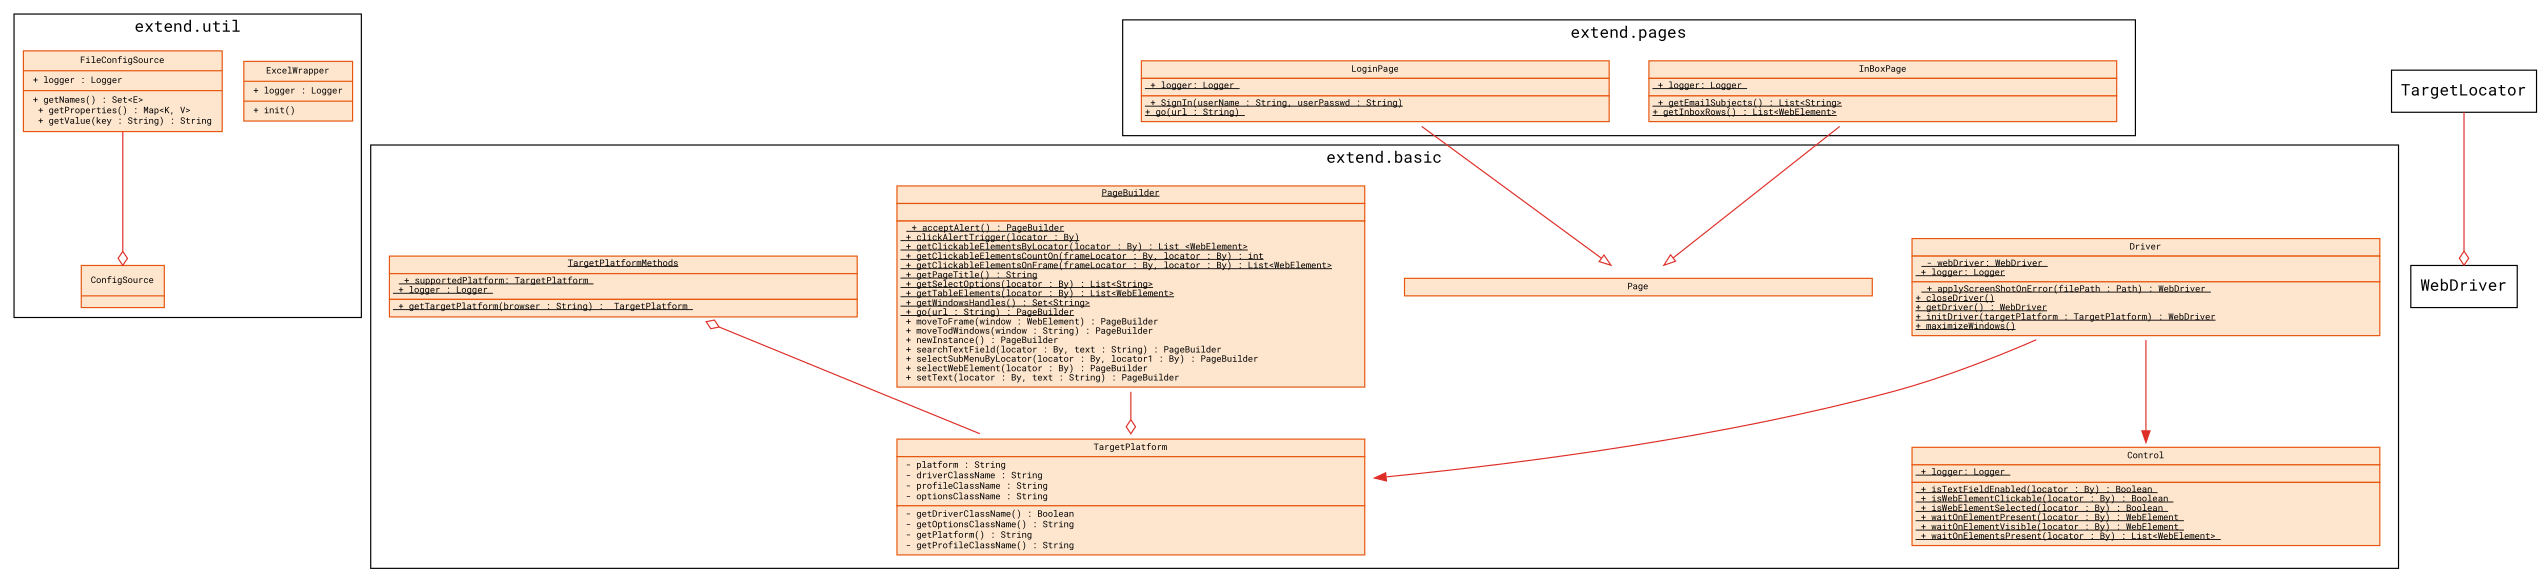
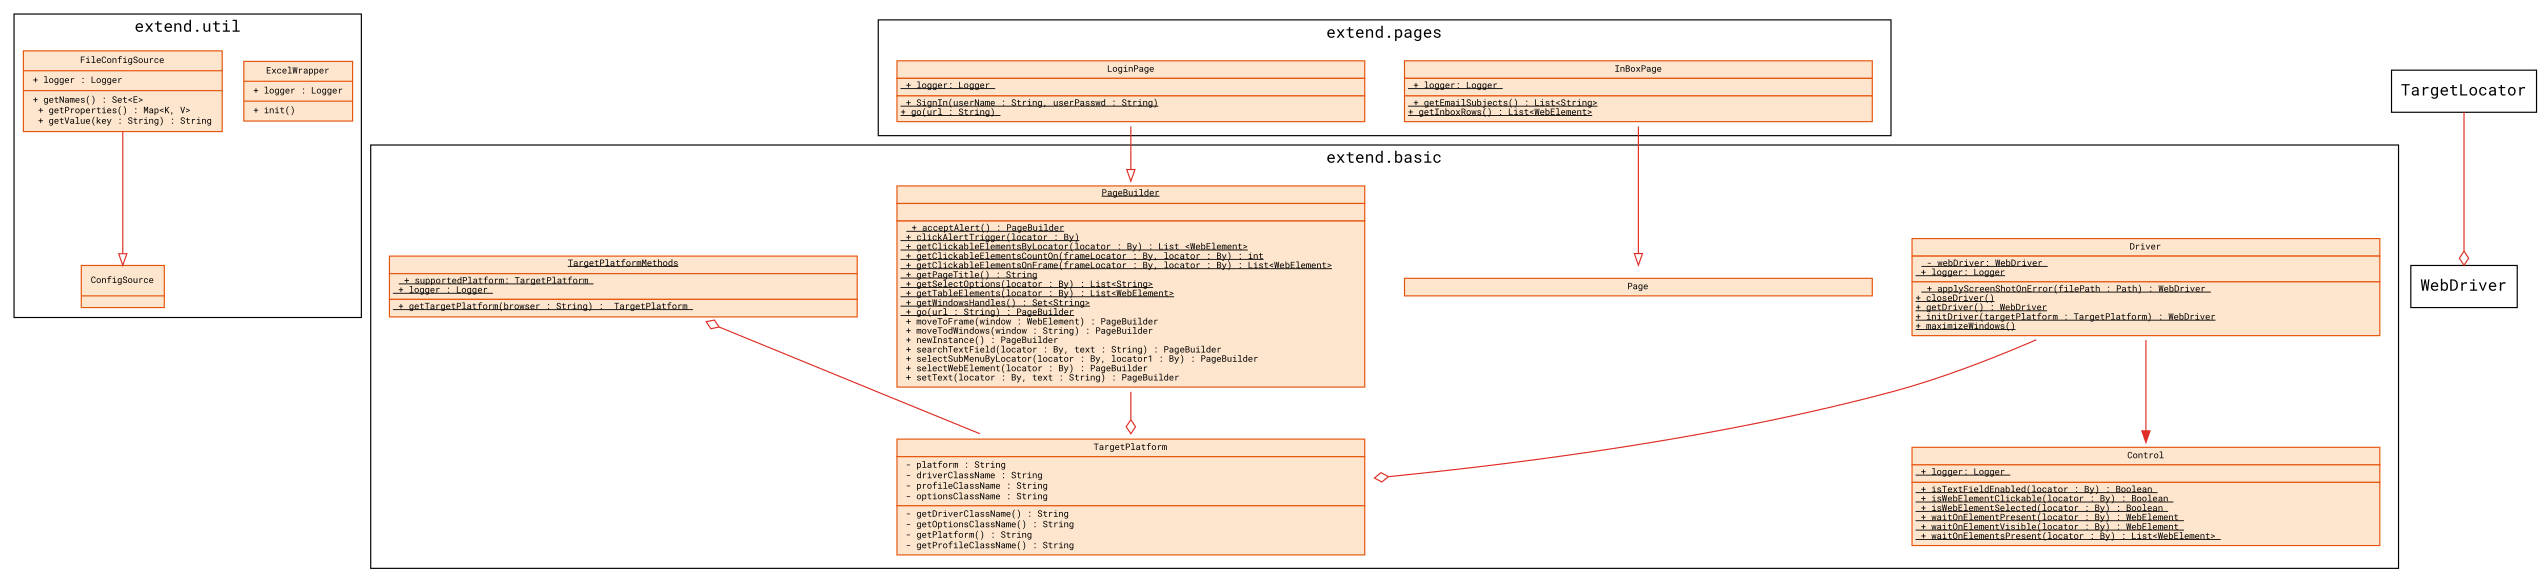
(123, 191) -> (123, 193)
(1512, 192) -> (1131, 152)
(1717, 431) -> (1718, 431)
(991, 514) -> (988, 514)
